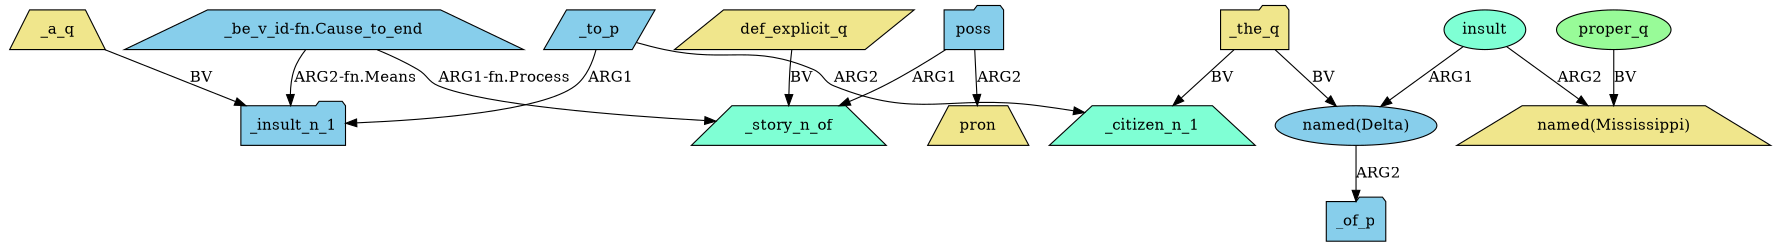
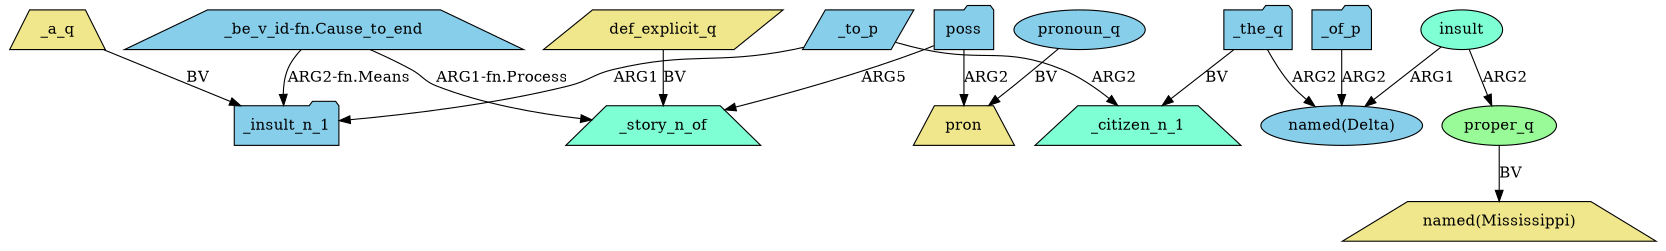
none -> (1080, 30)
(1255, 30) -> (1258, 30)
(1543, 73) -> (1478, 72)
(935, 78) -> (884, 78)
(1324, 78) -> (1315, 78)
(1356, 168) -> (1342, 72)
